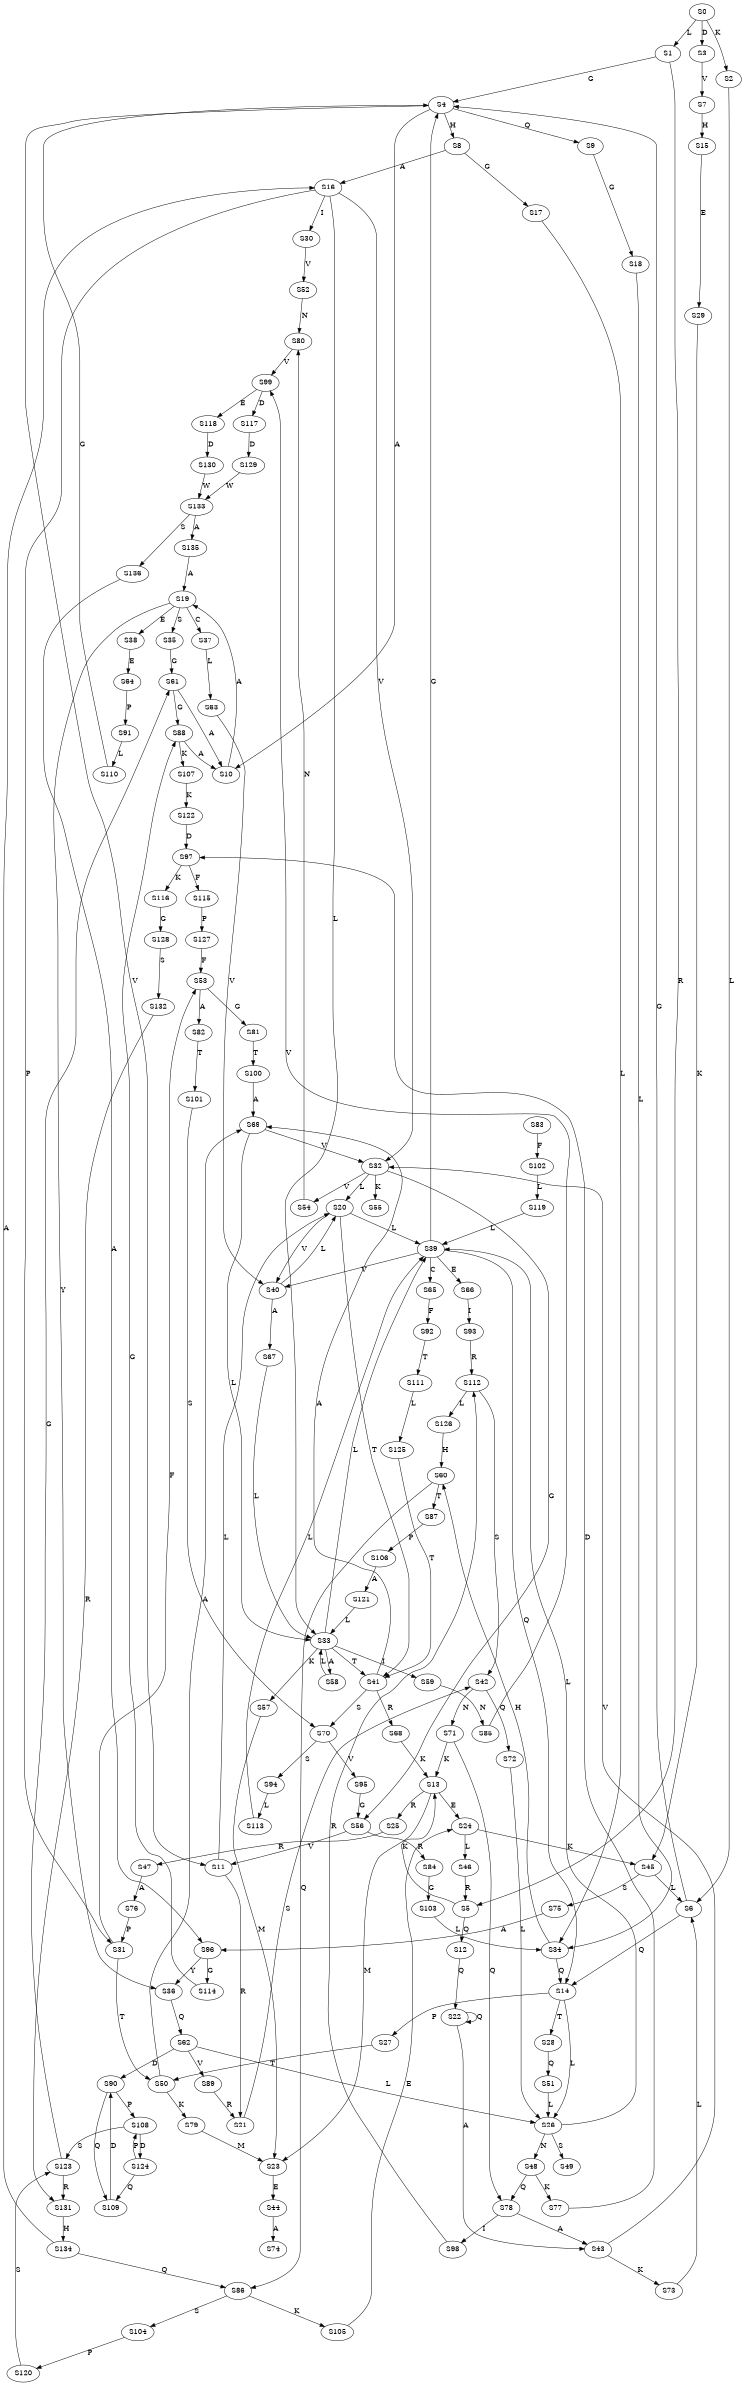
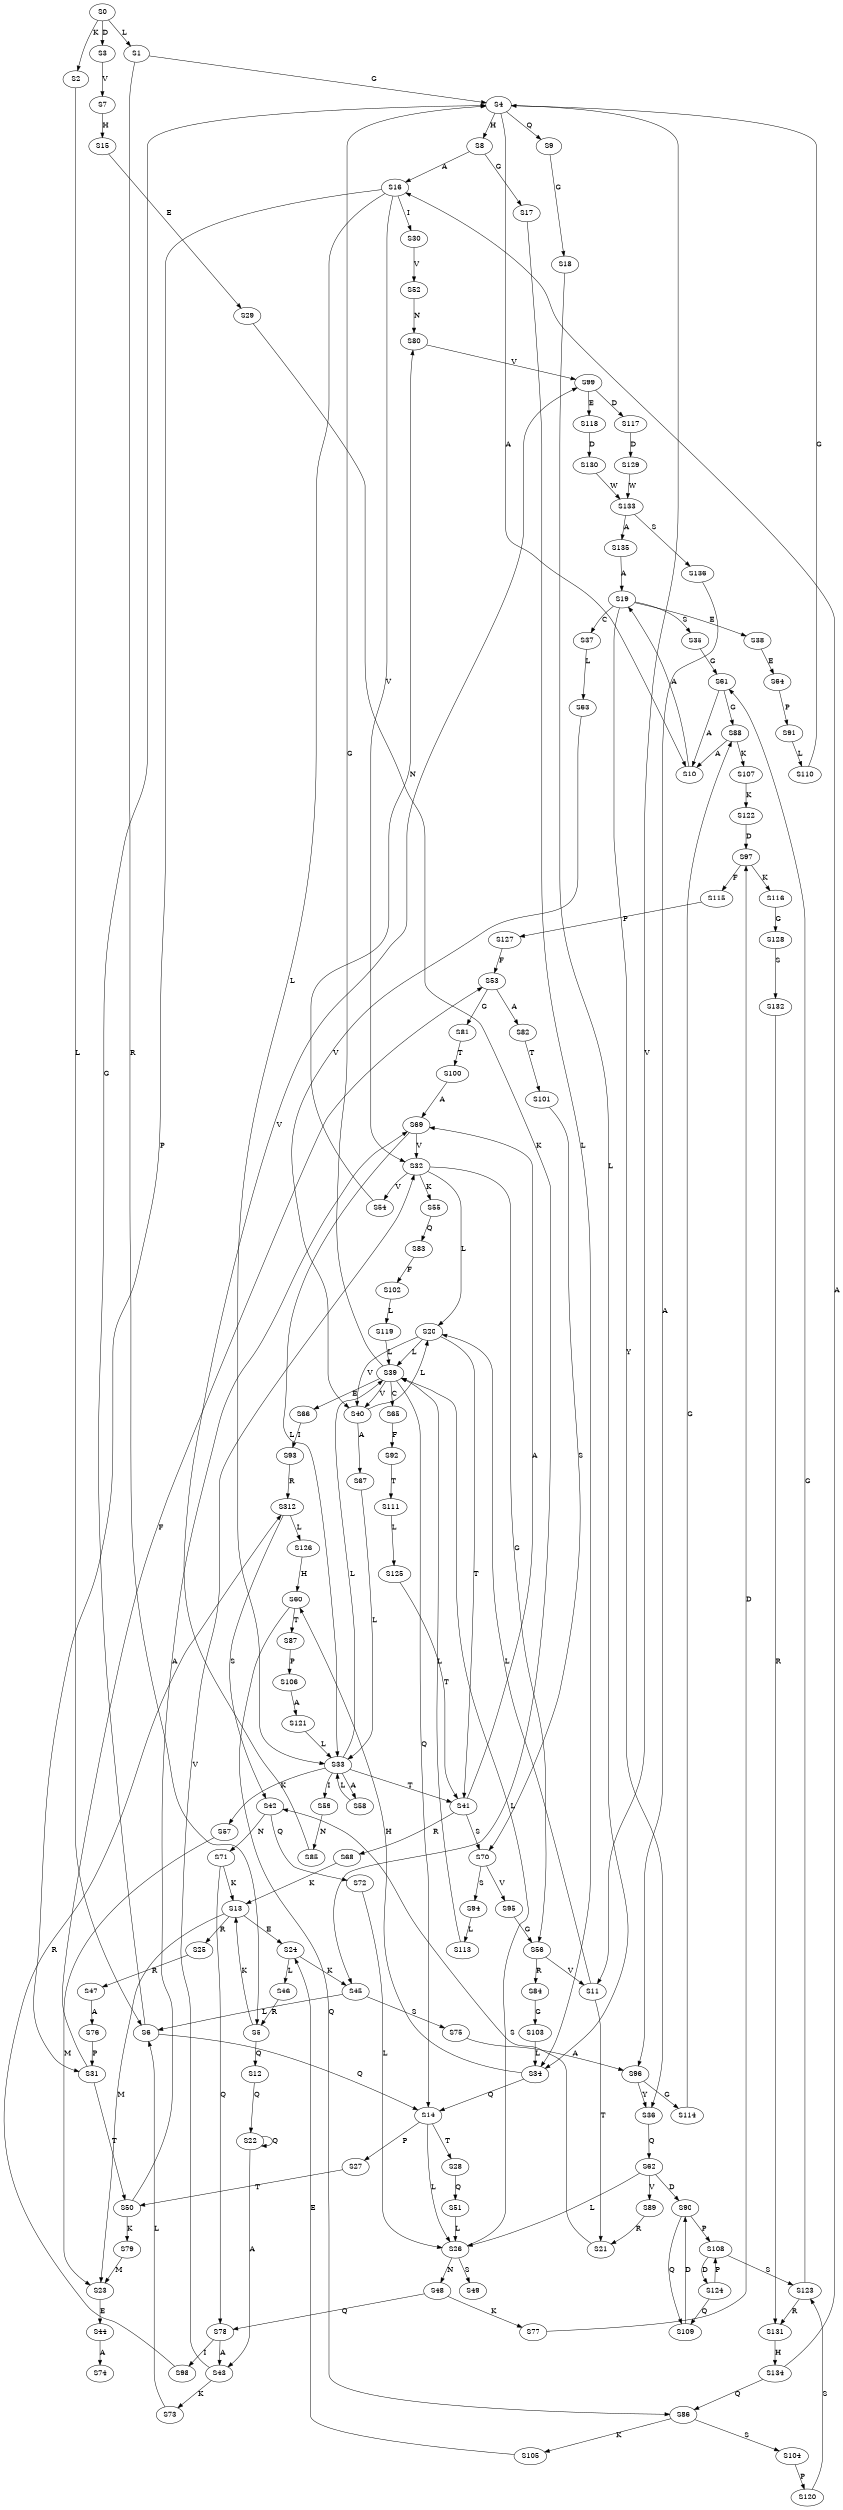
none -> (427, 1226)
(472, 1383) -> (287, 1507)
(243, 1992) -> (603, 2116)
